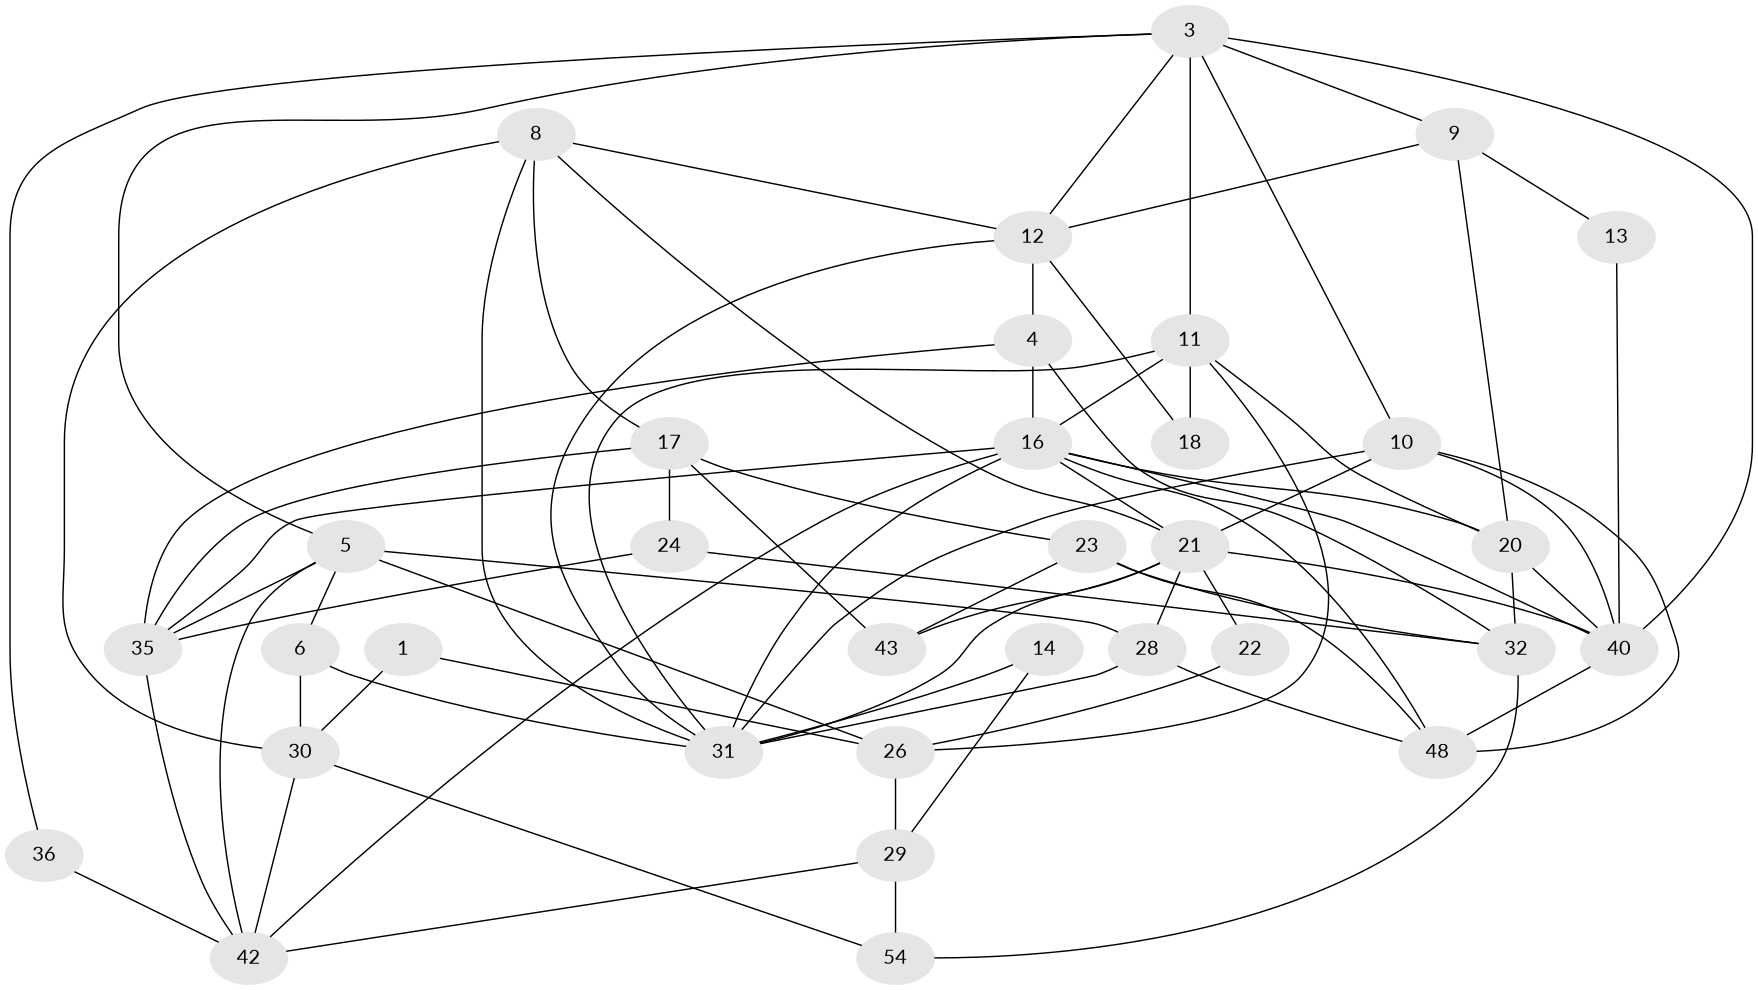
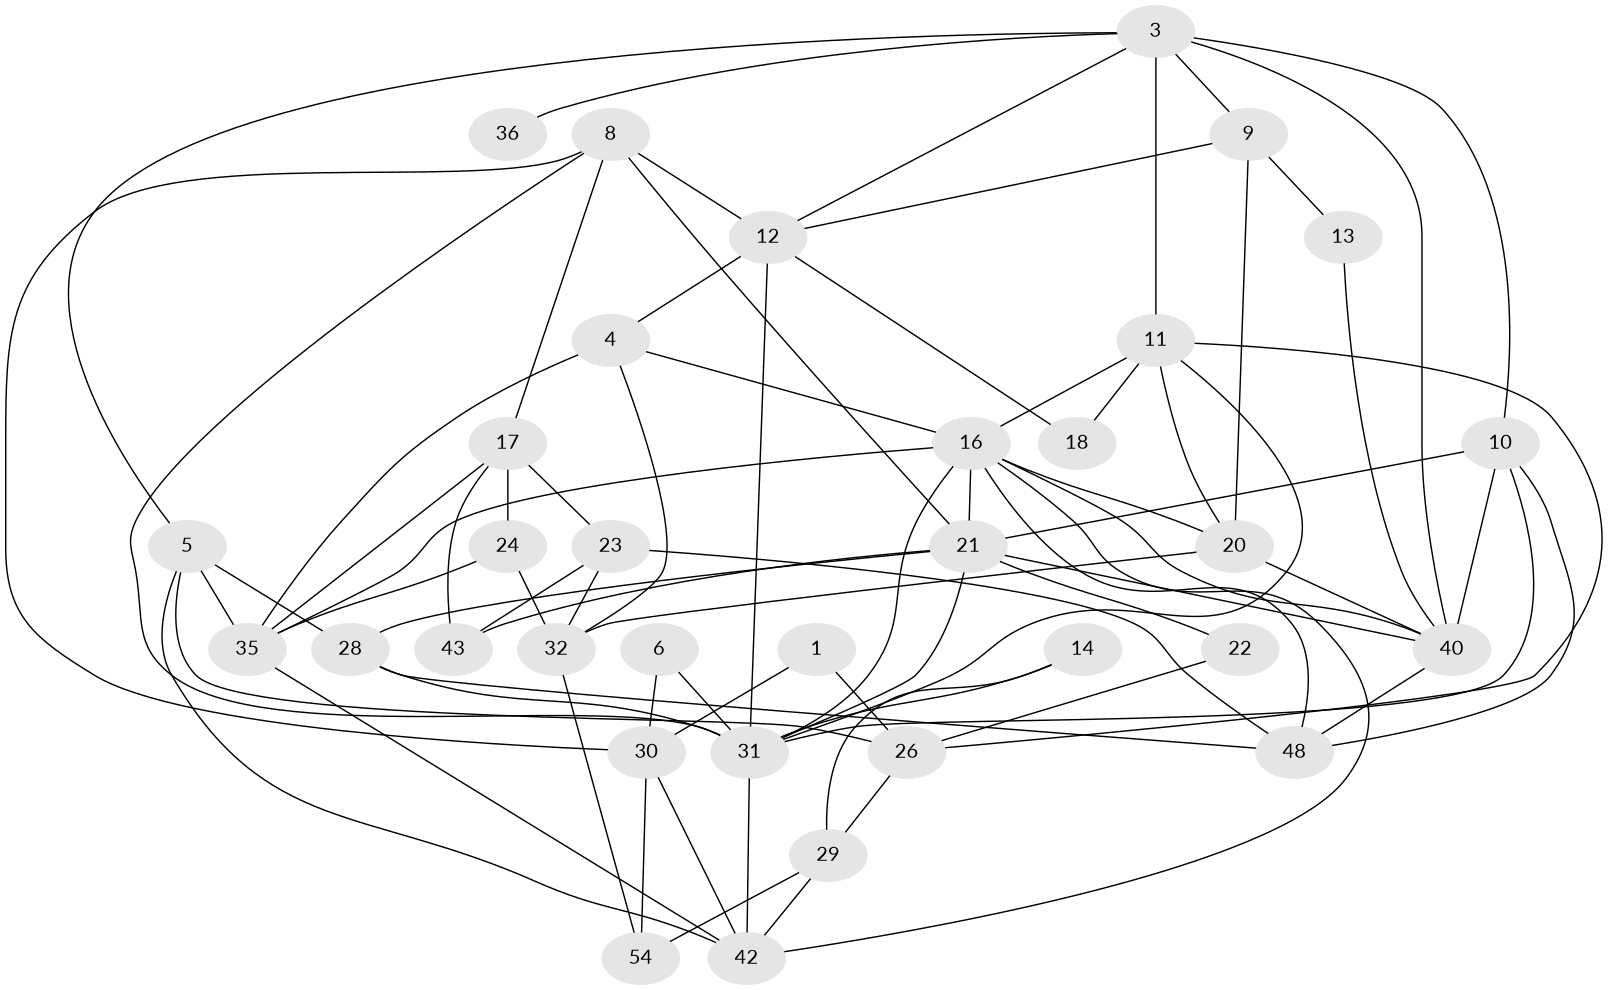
(323, 598) -> none
(147, 907) -> (748, 855)
